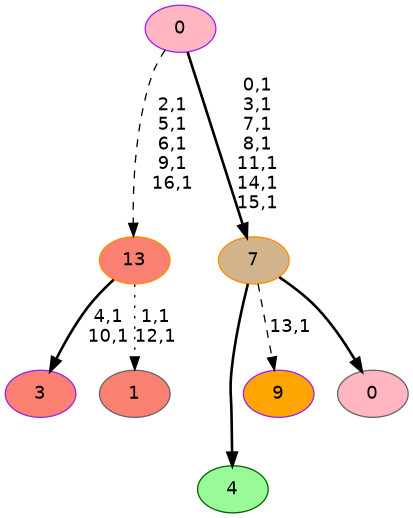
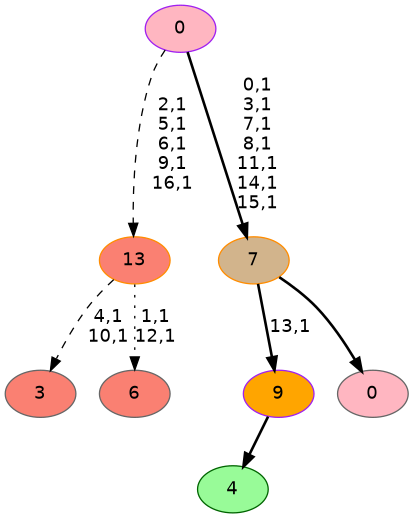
(81, 316) -> (81, 316)
(265, 321) -> (265, 321)
(232, 367) -> (259, 436)
(41, 394) -> (41, 394)
(135, 394) -> (135, 394)
